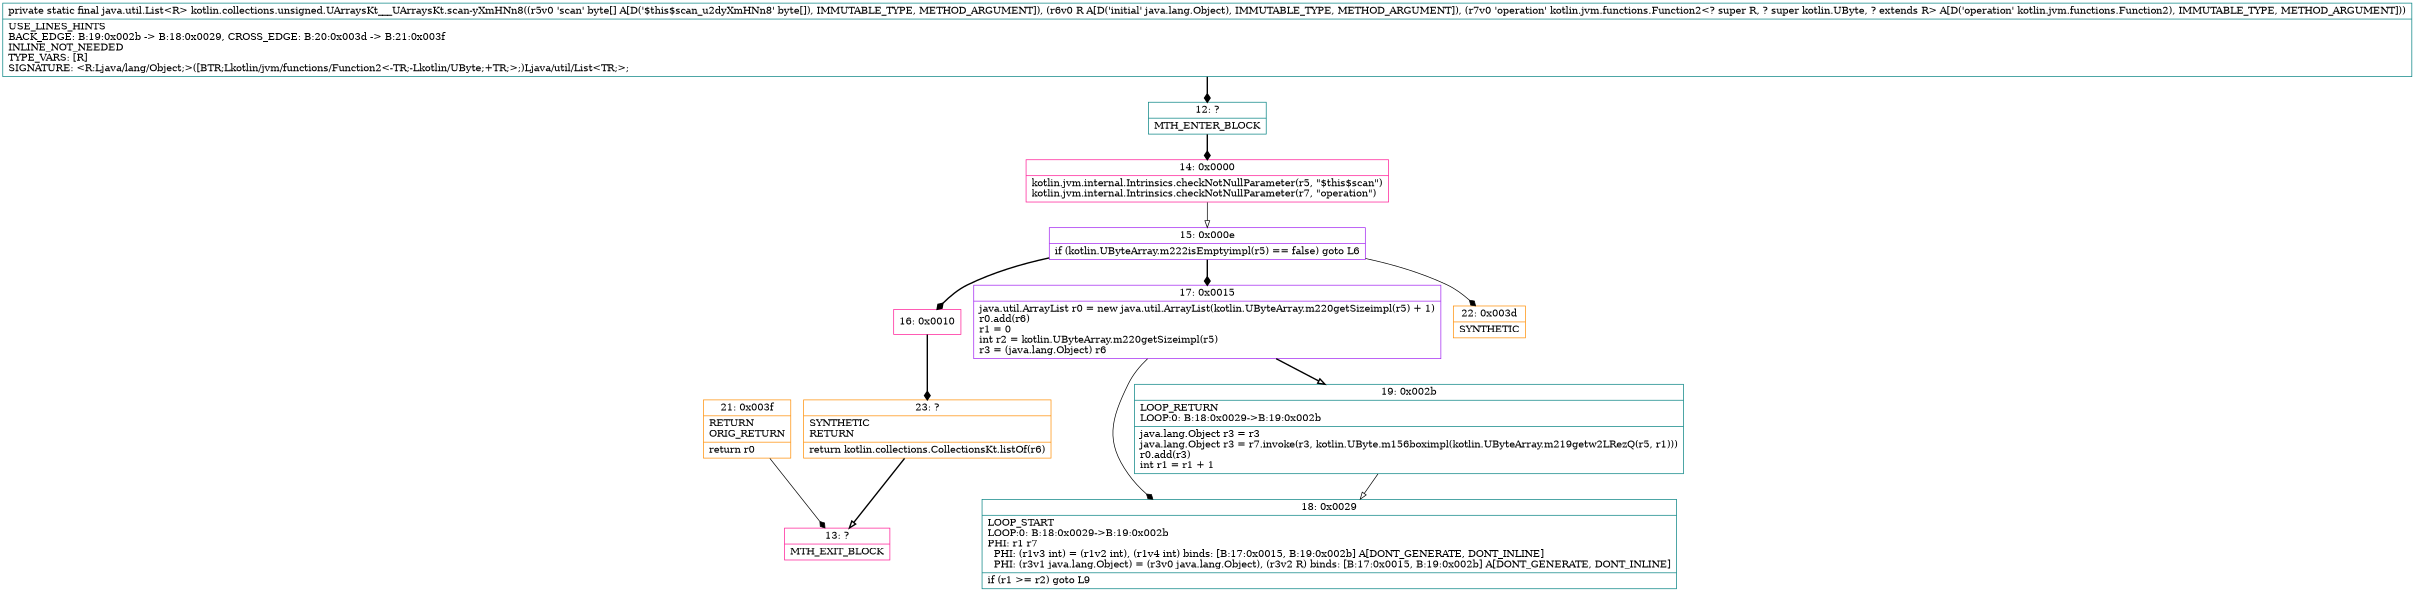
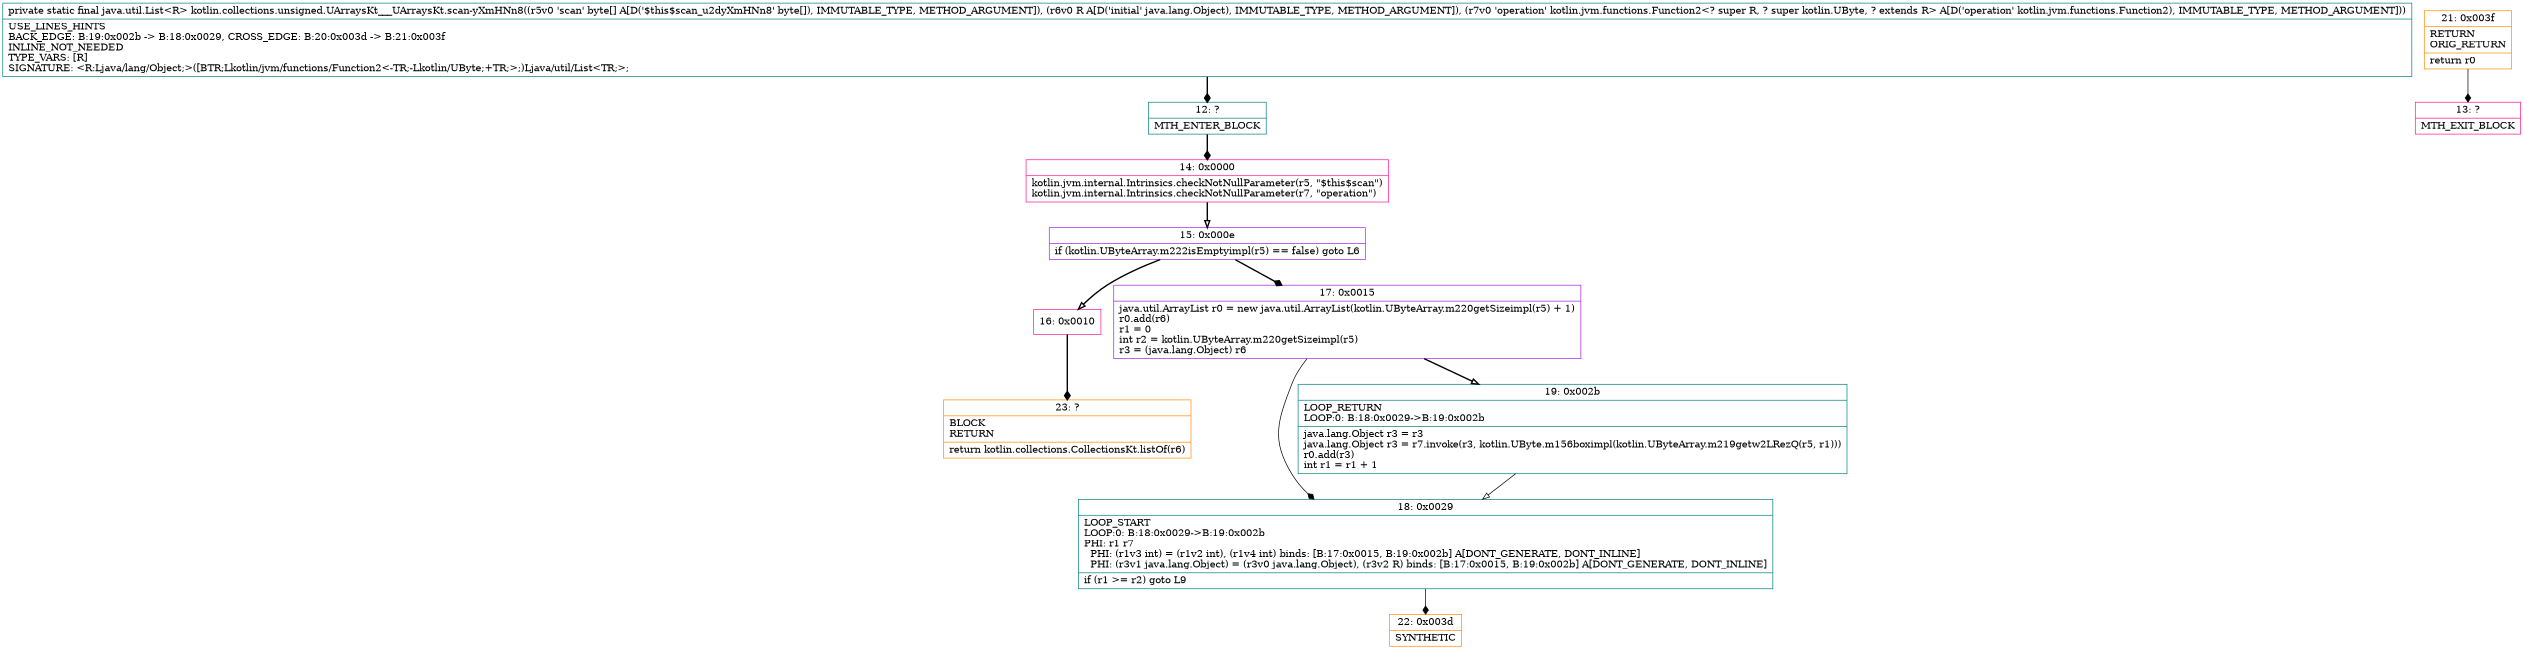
(1207, 211) -> (1207, 211)
(993, 274) -> (1119, 278)
(1420, 274) -> (1426, 597)
(840, 423) -> (967, 423)
(879, 490) -> none
